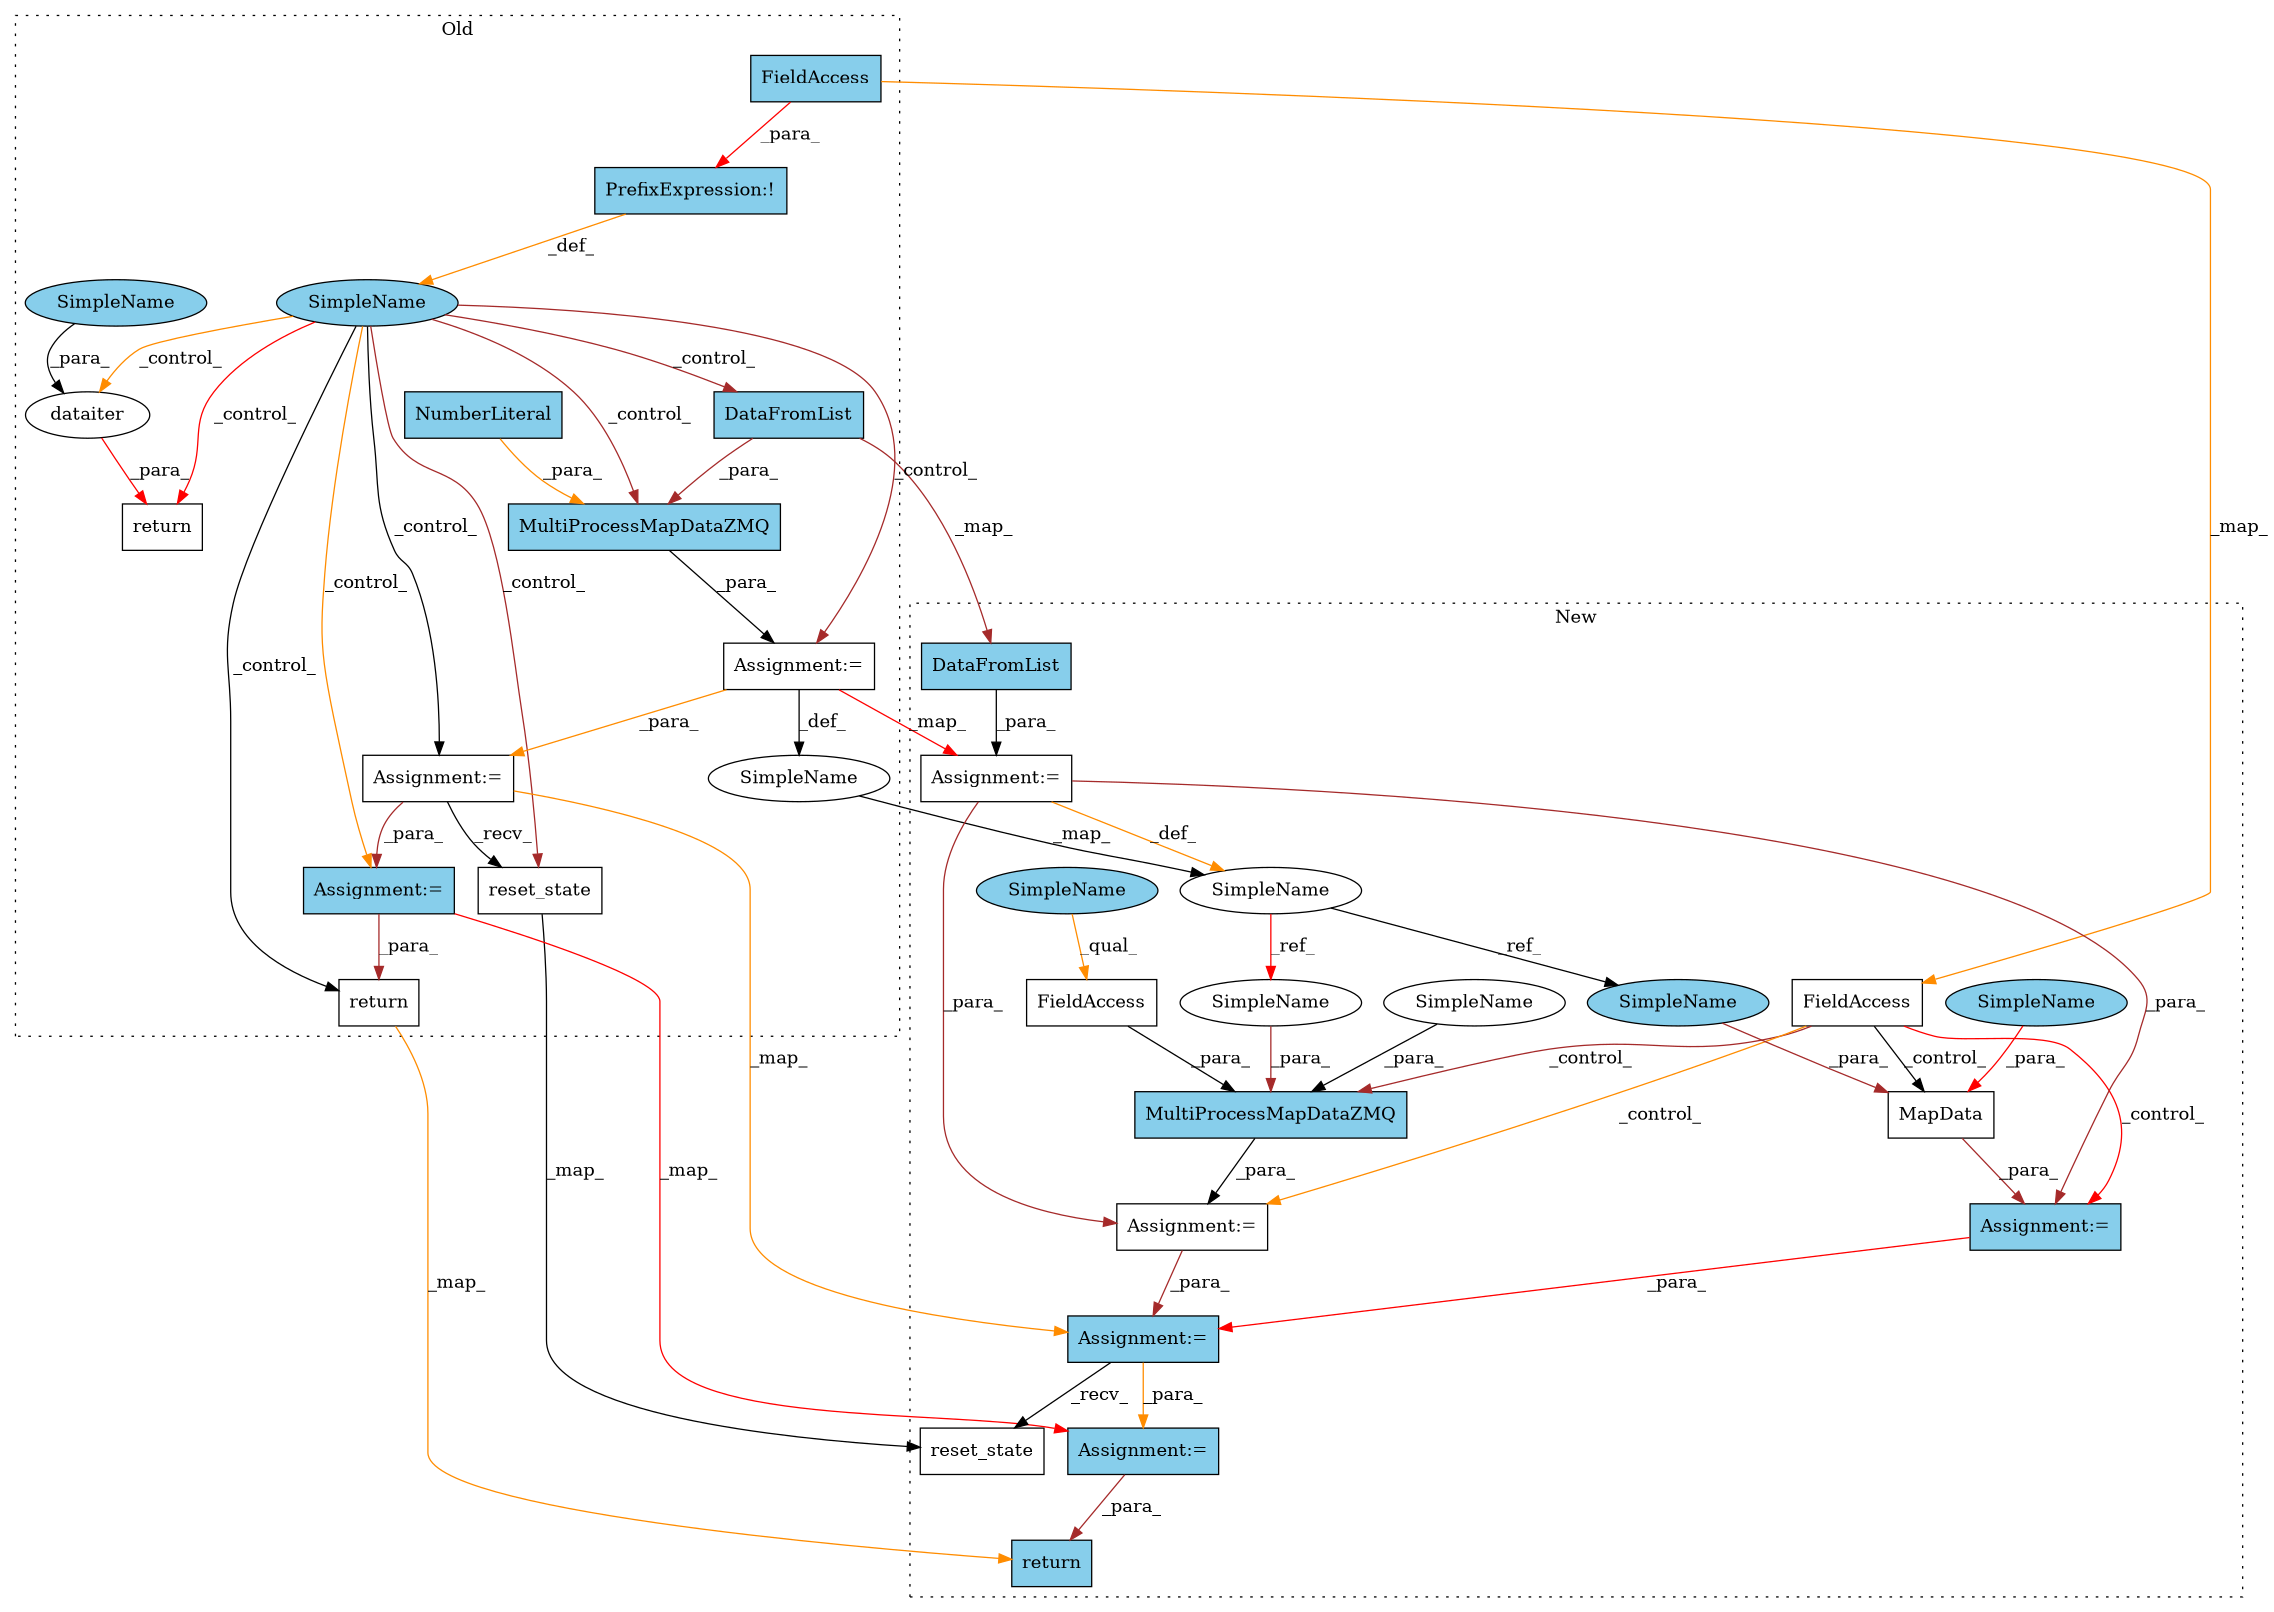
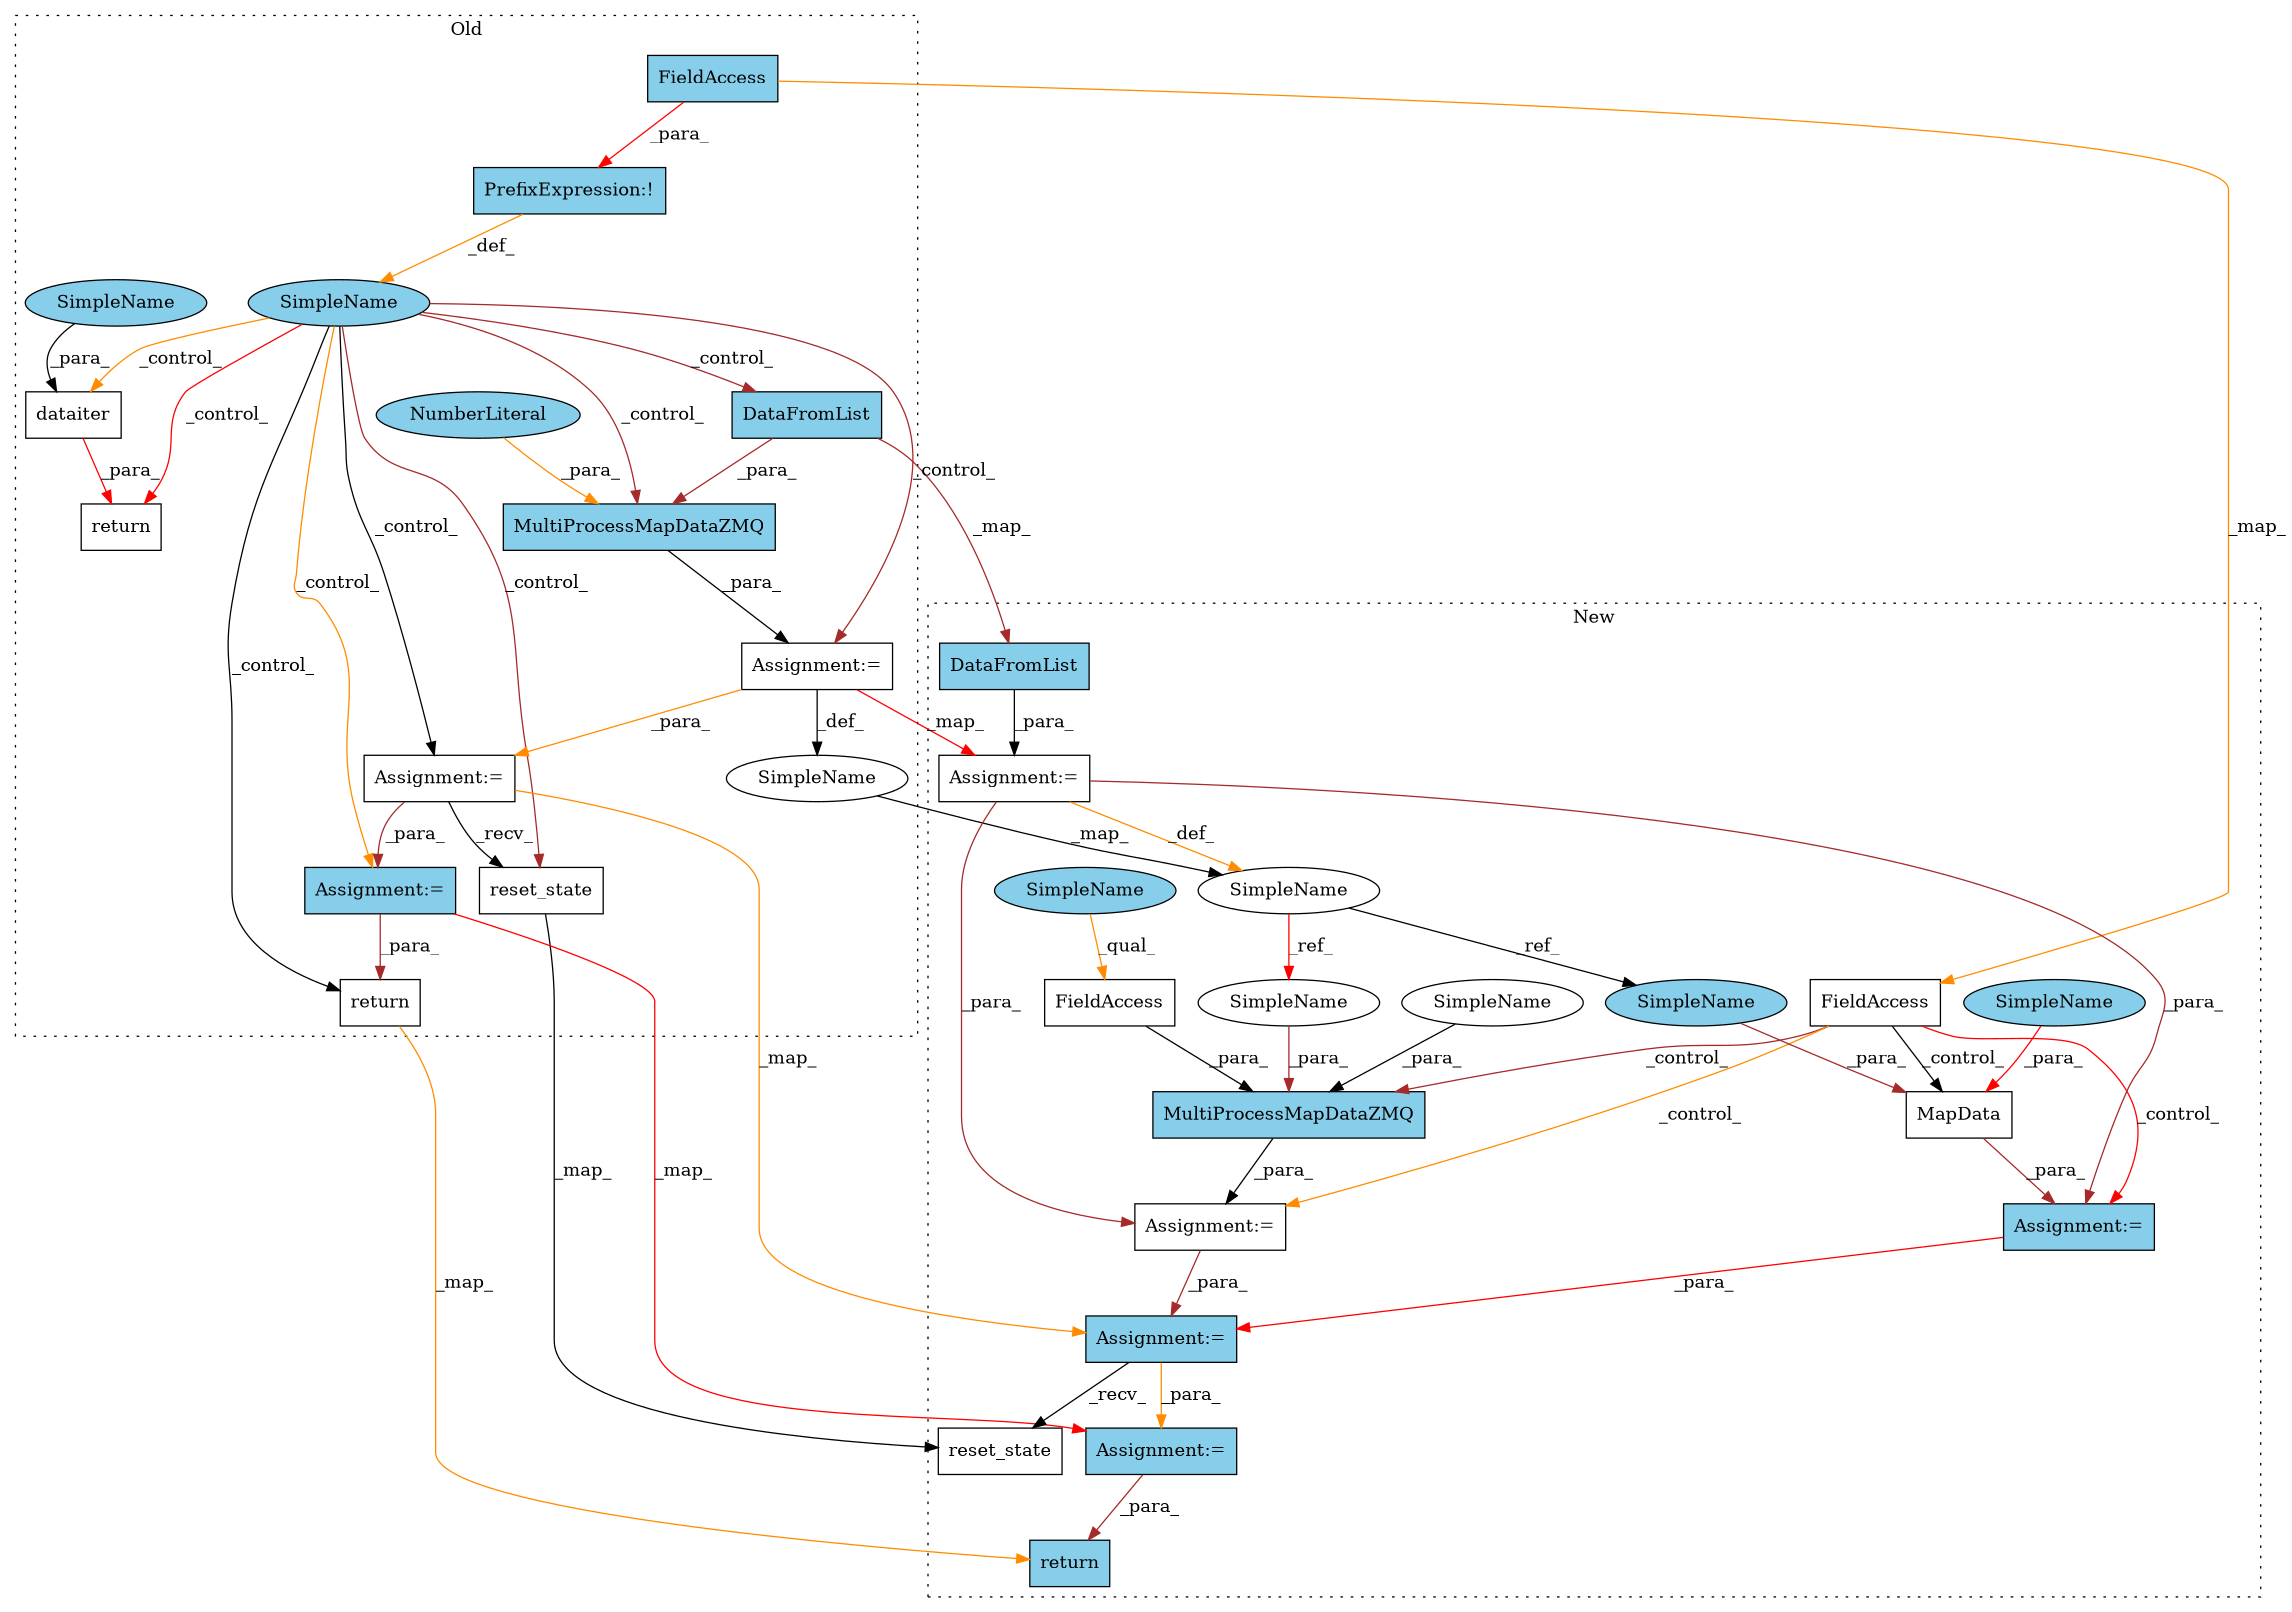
(88, 415) -> (73, 415)
(483, 415) -> (478, 415)
